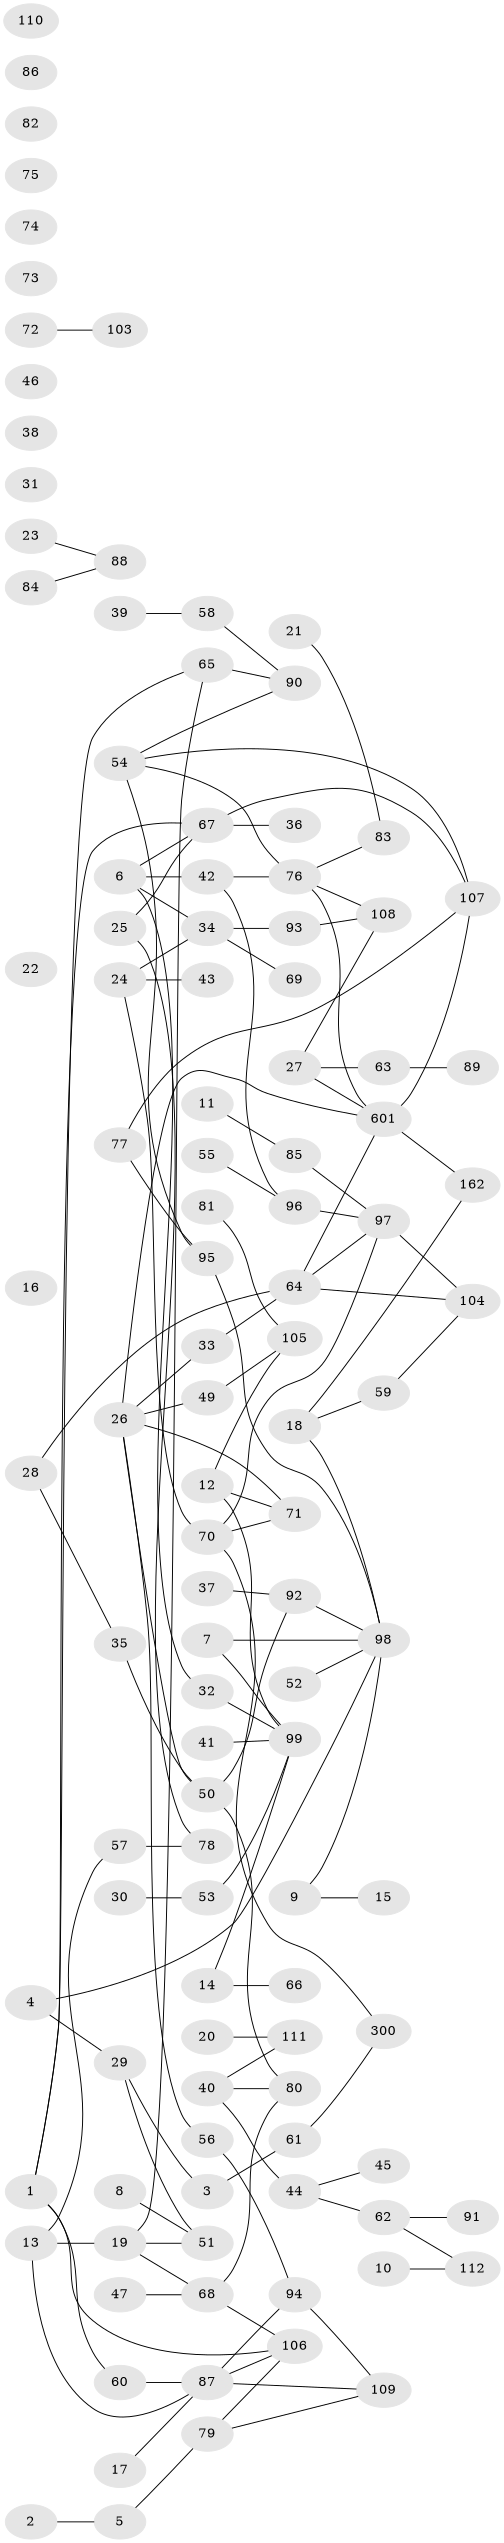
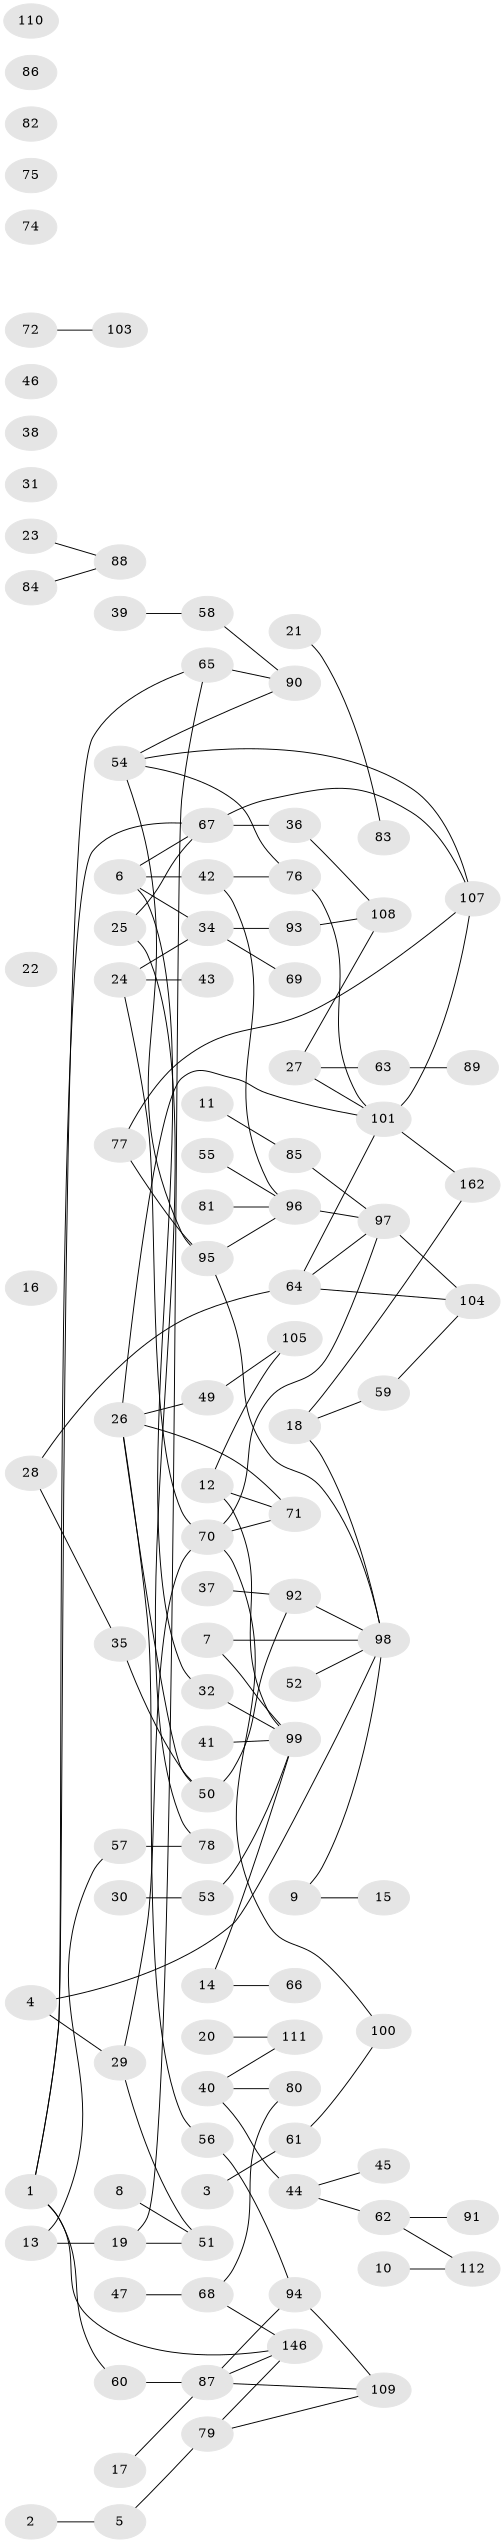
(31, 279) -> none
(339, 857) -> none
(339, 896) -> (340, 870)
(384, 1119) -> (384, 1119)
none -> (251, 1233)
(250, 1273) -> (251, 1207)
(207, 1346) -> none
(250, 1942) -> none
(384, 2031) -> (384, 2031)
(152, 2120) -> (147, 1922)
(164, 2269) -> none
(295, 2346) -> (295, 2346)
(71, 2386) -> none
